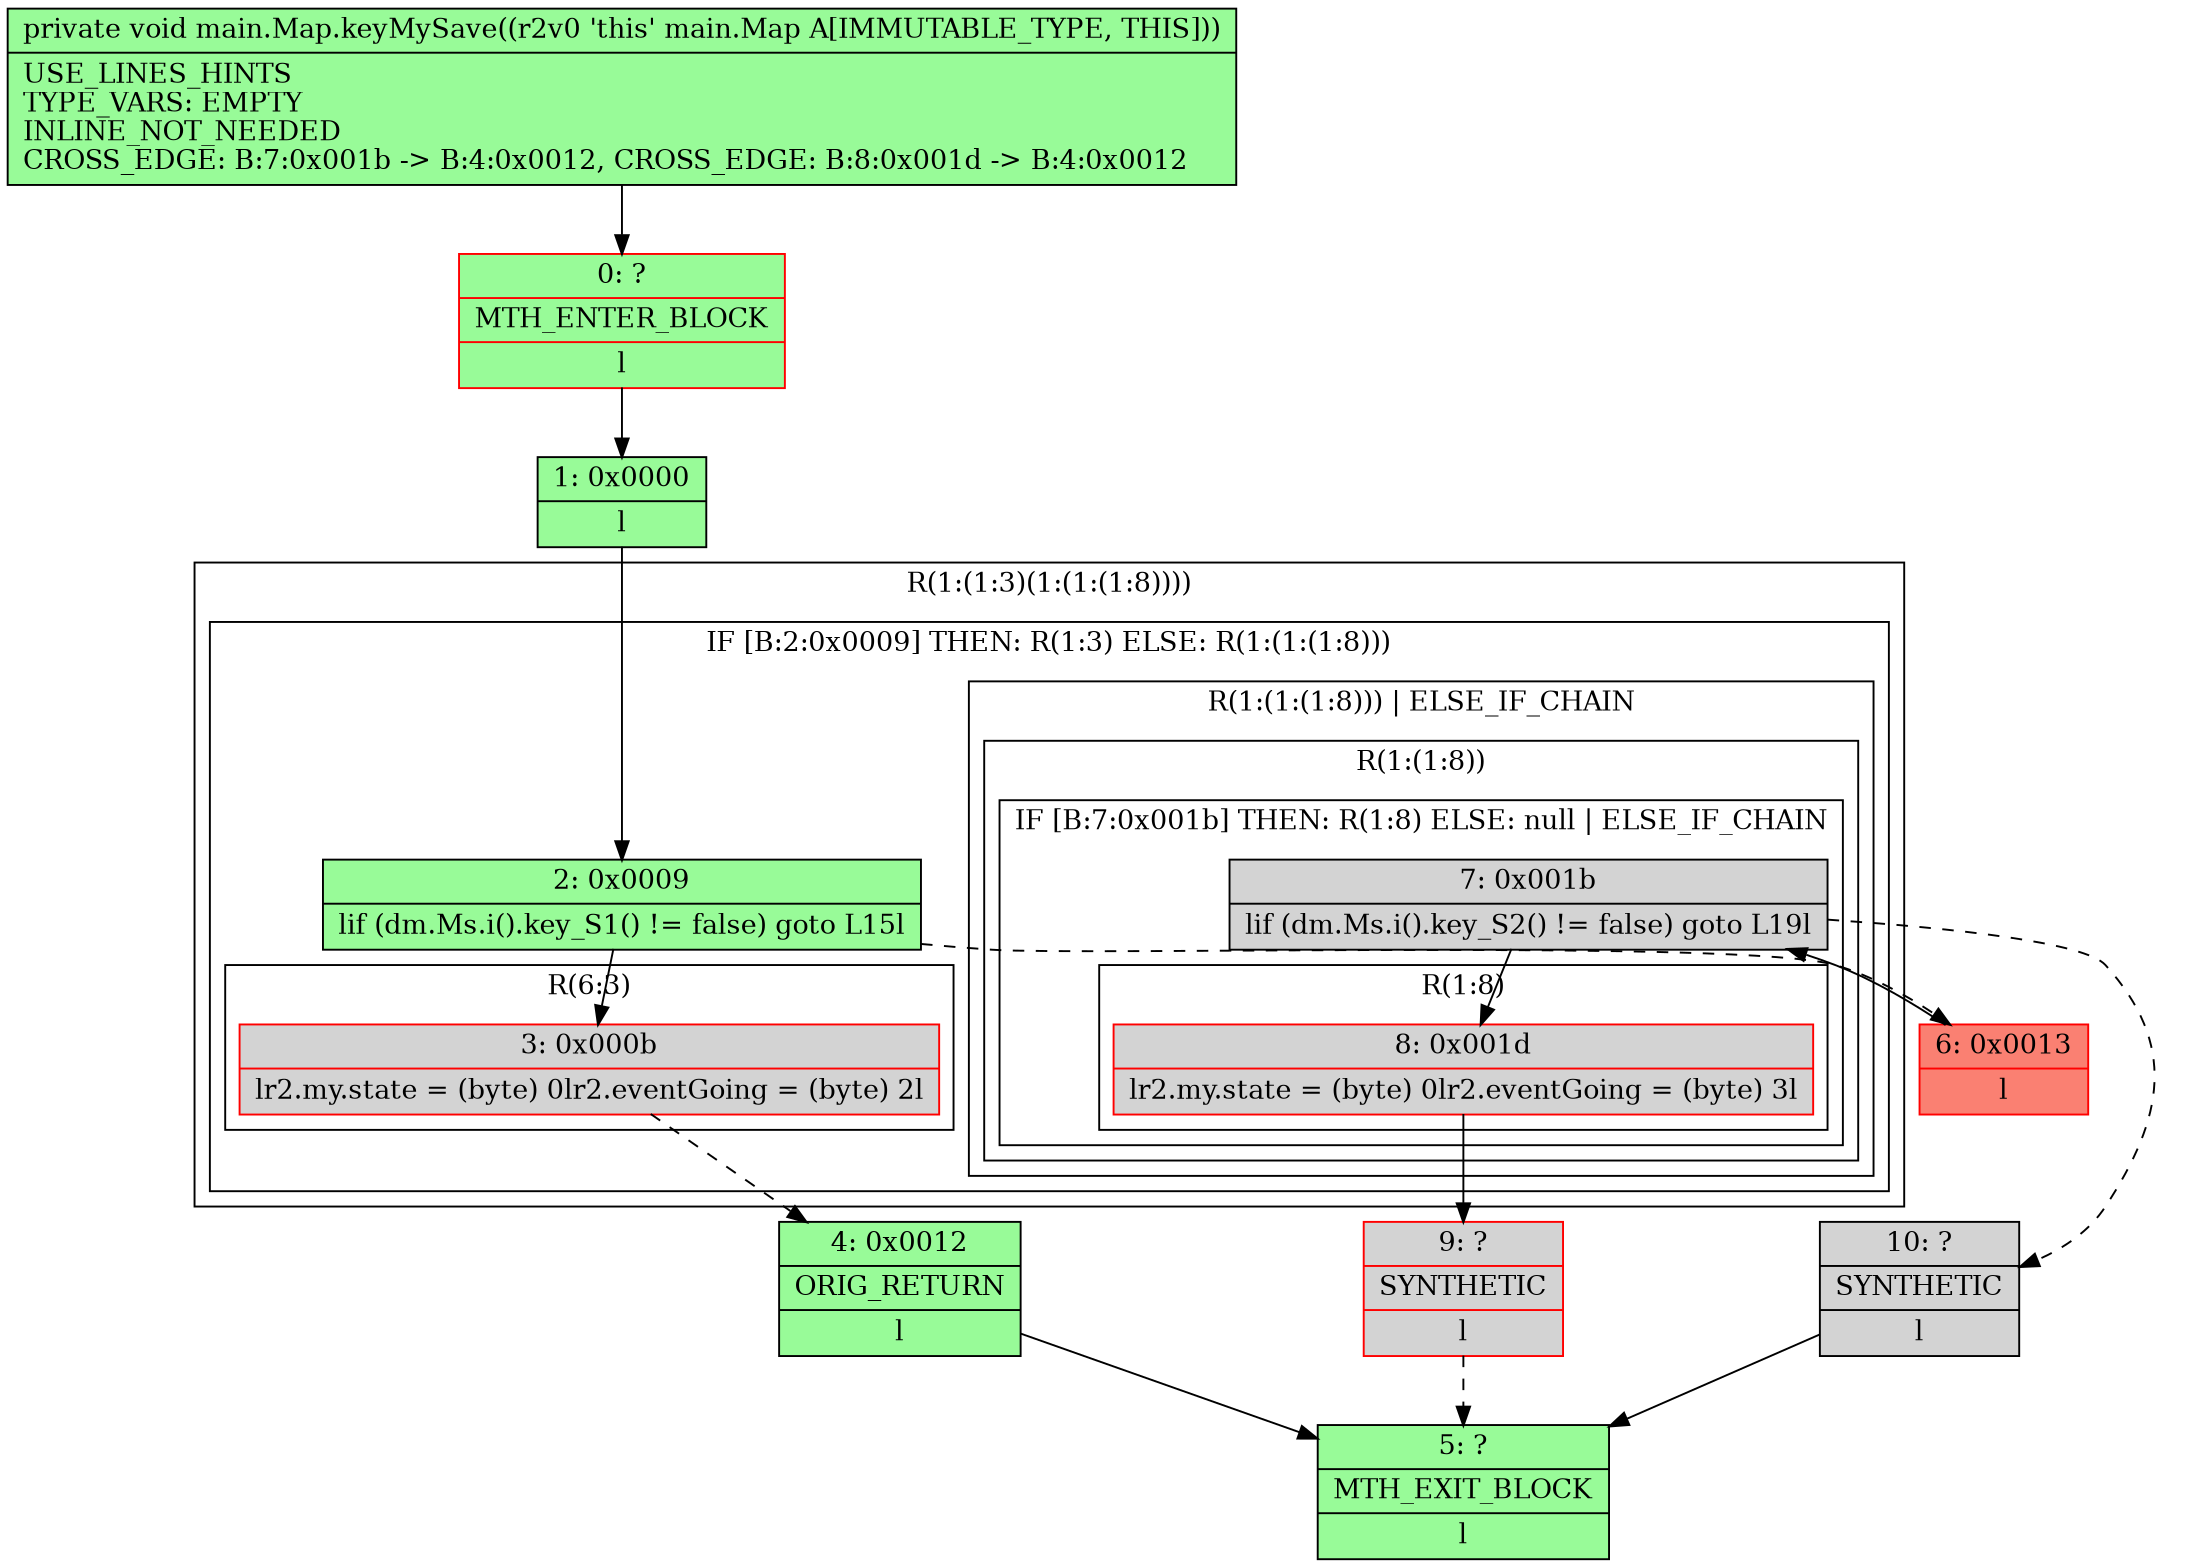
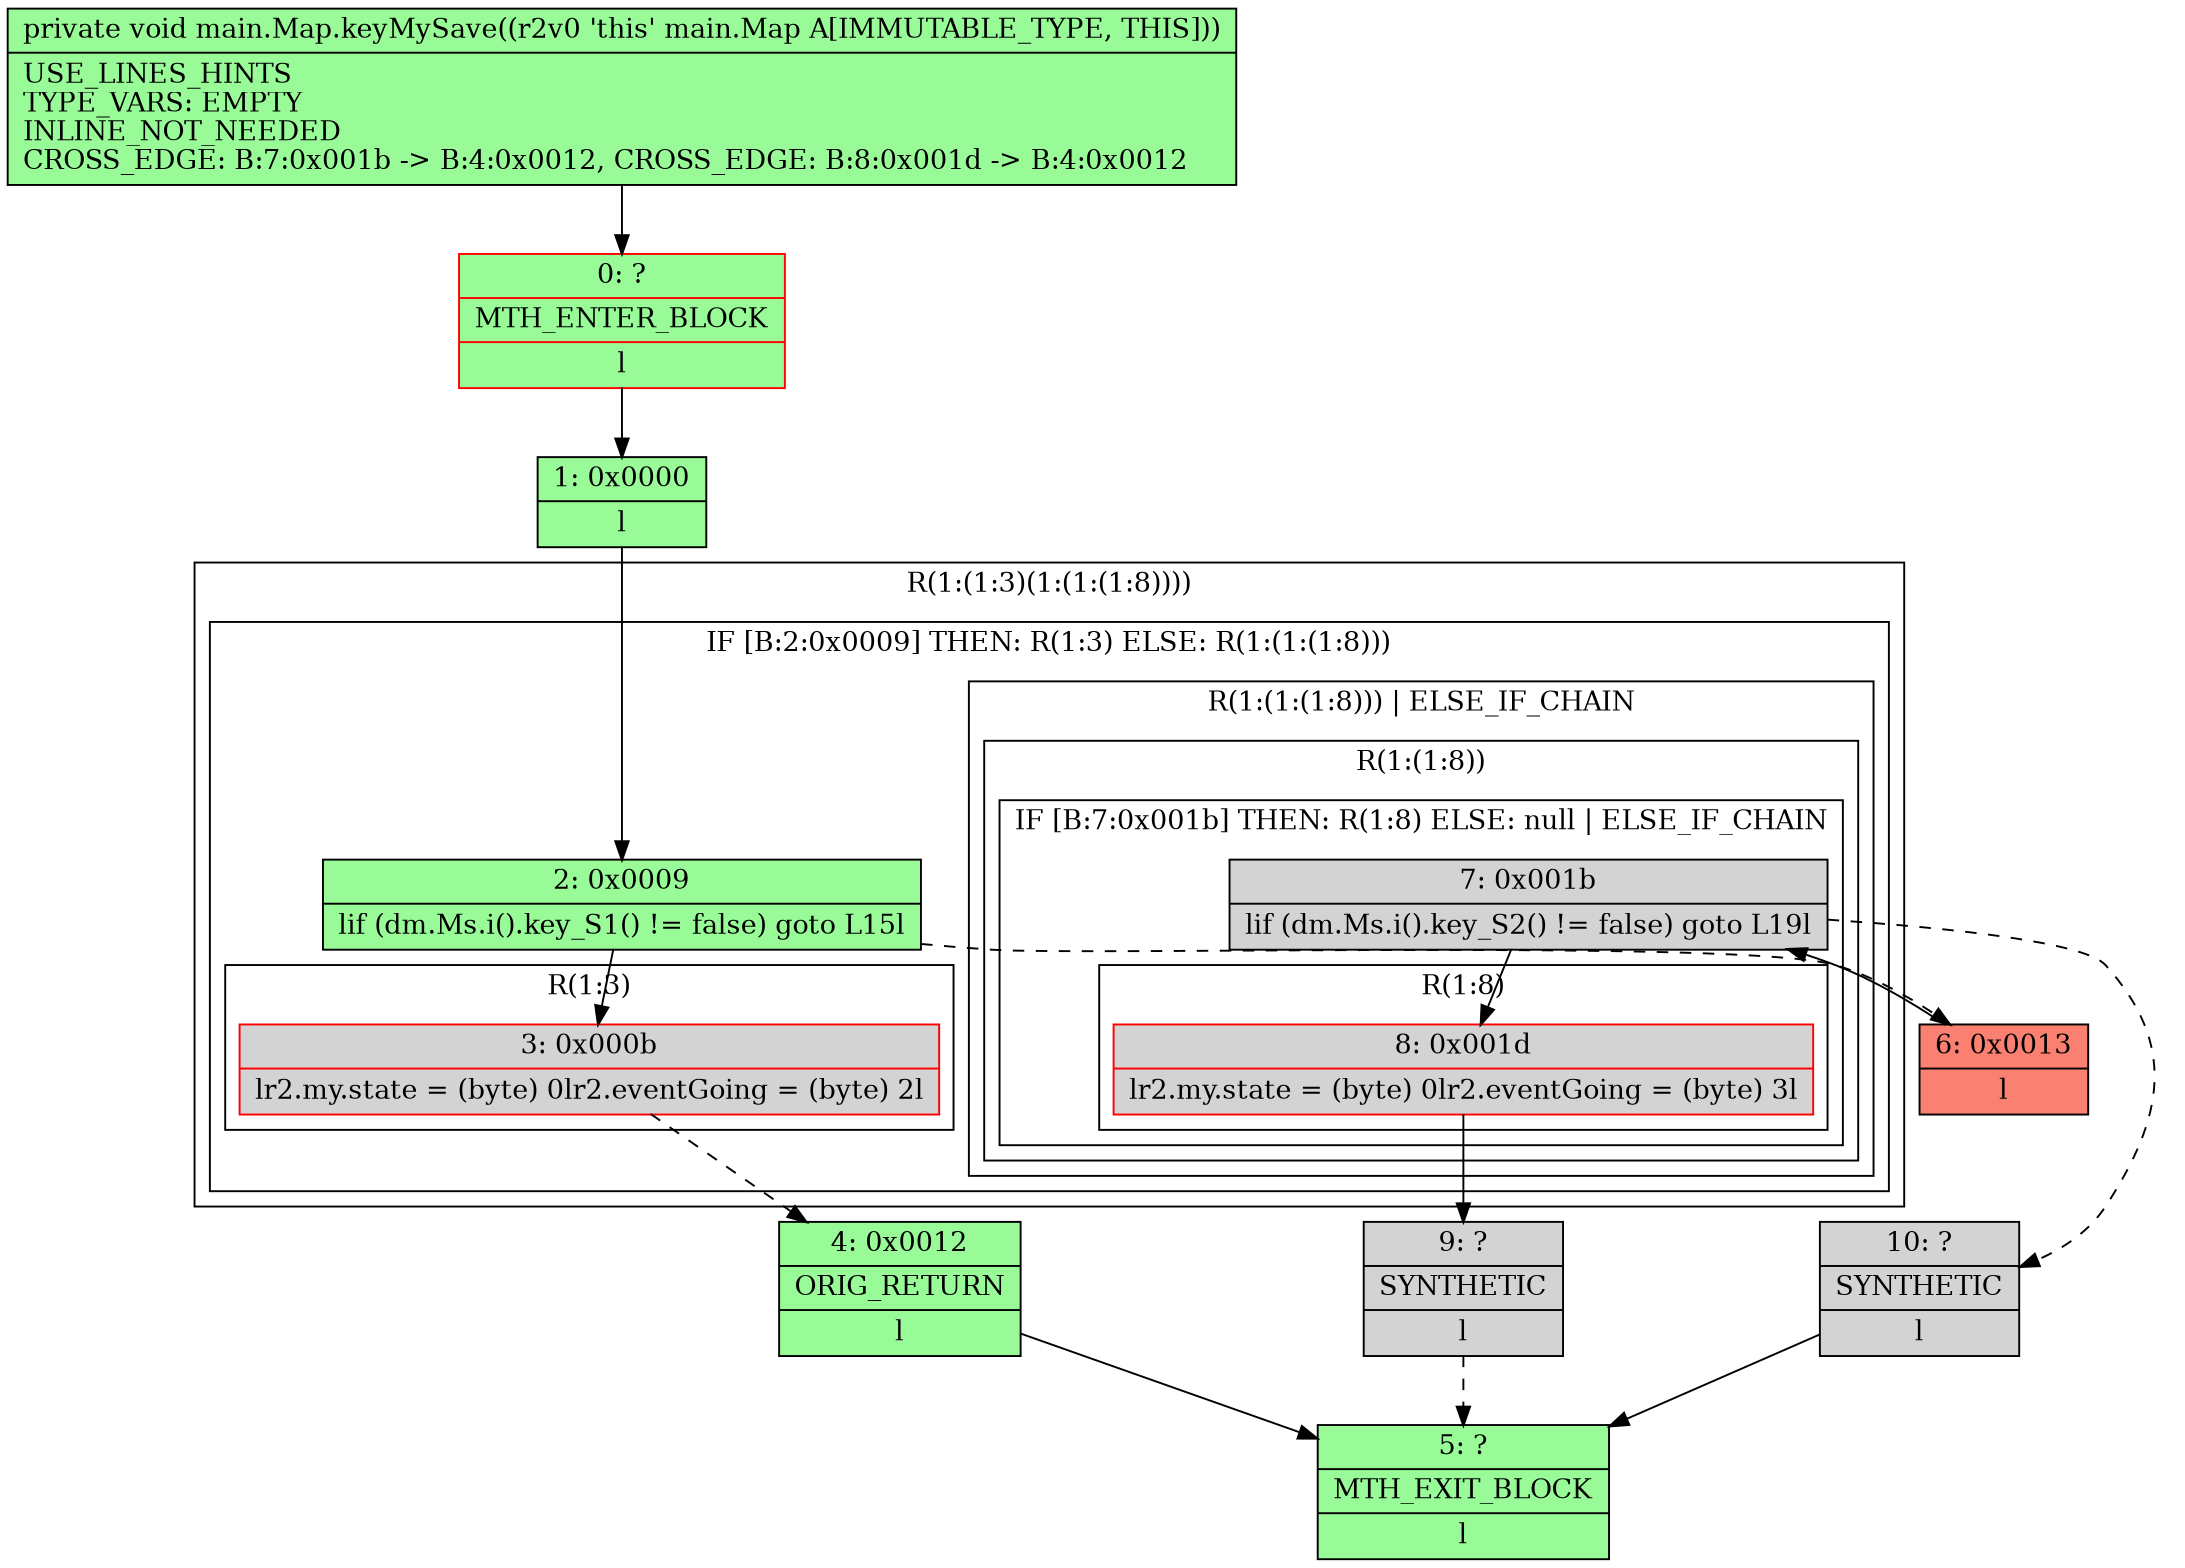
(589, 987) -> (589, 987)
(2004, 1070) -> (2004, 1070)
(1463, 1289) -> (1463, 1289)
